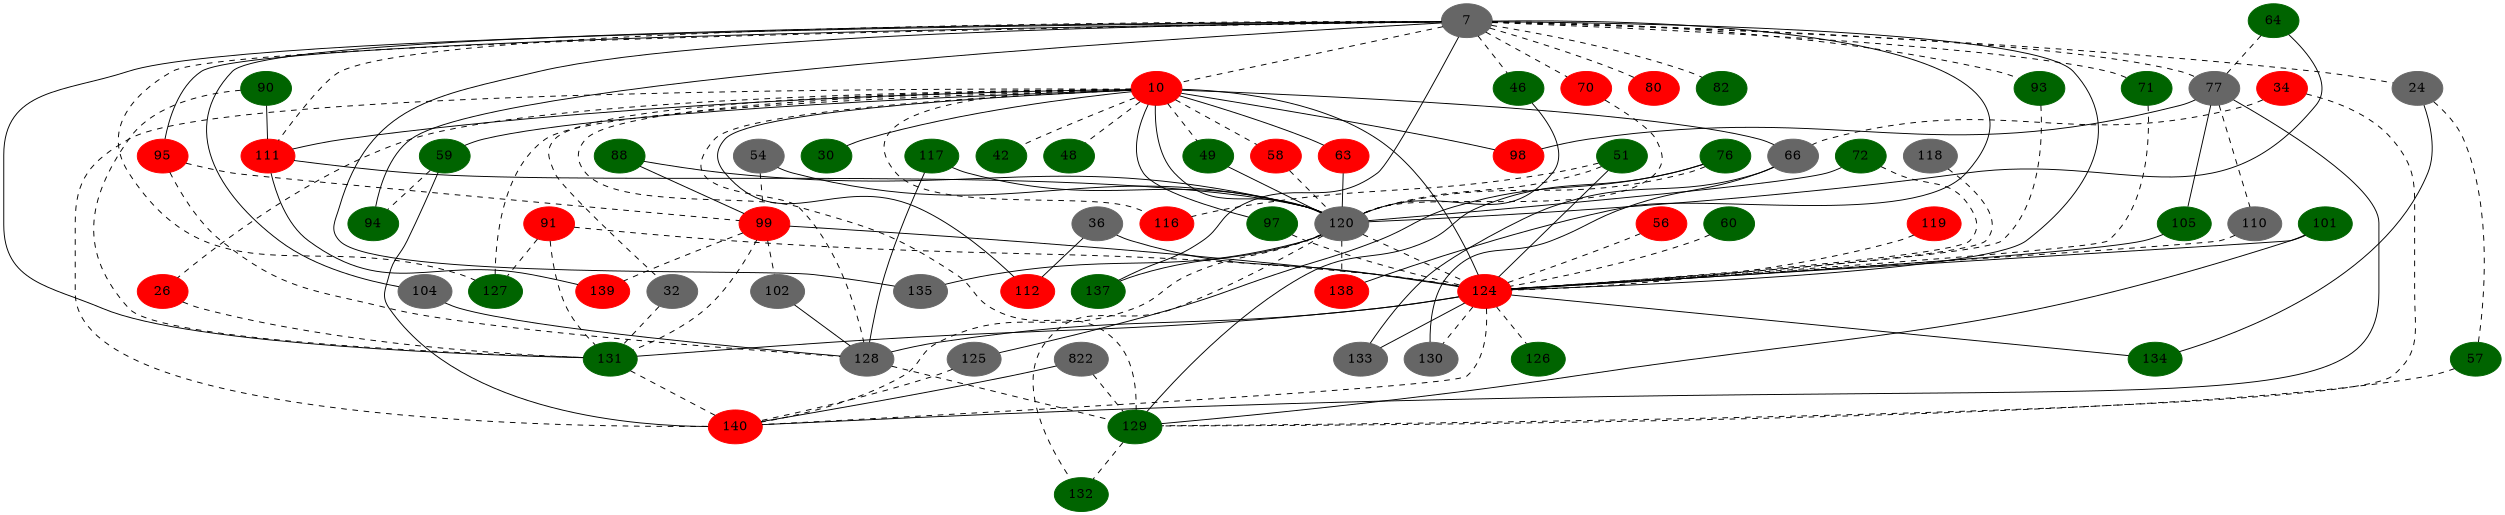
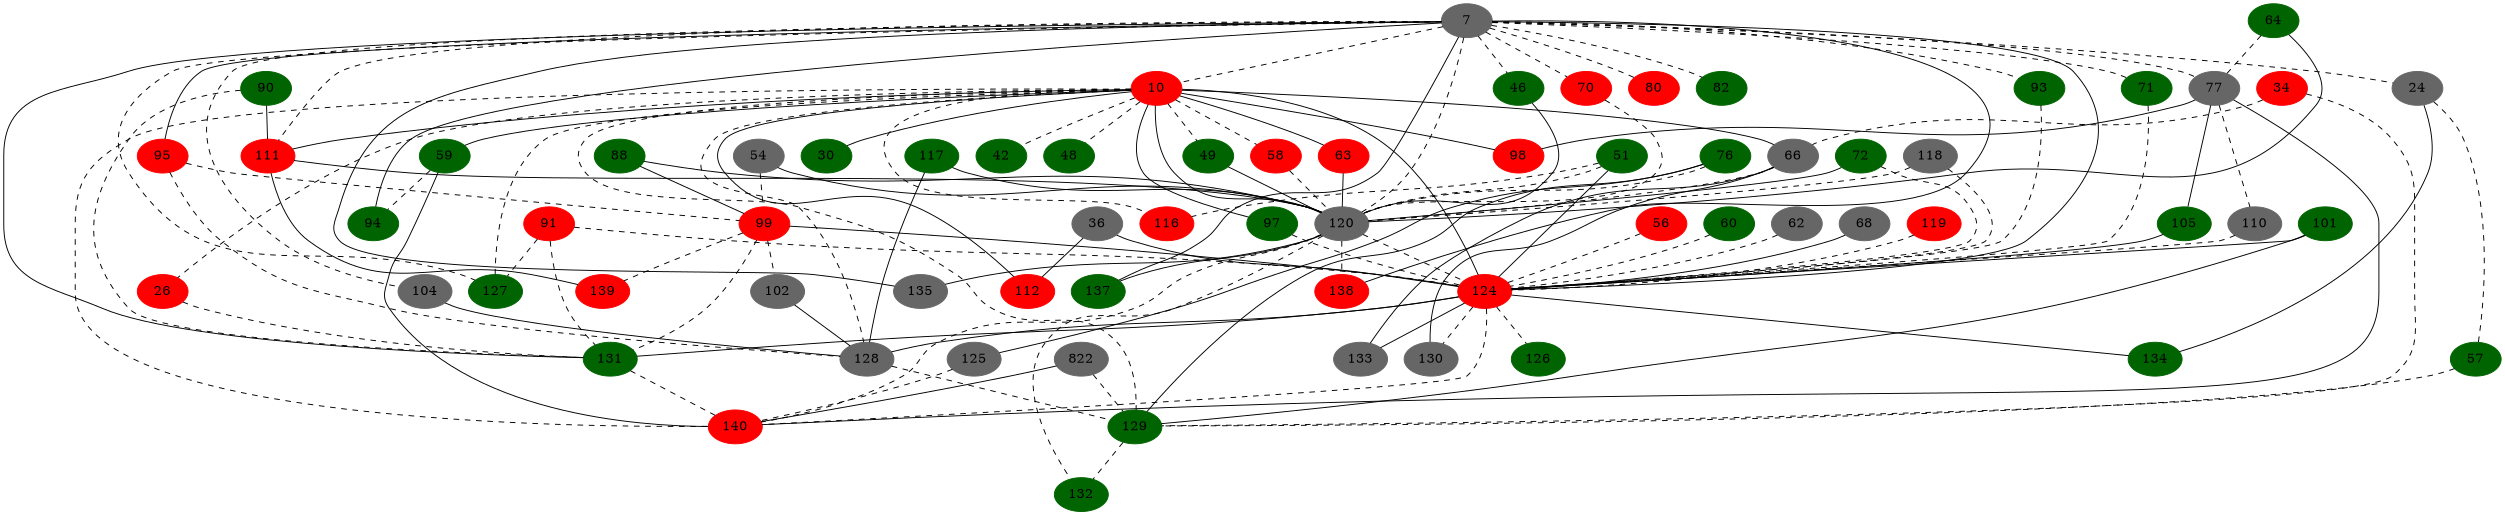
(670, 33) -> (670, 33)
none -> (1435, 127)
none -> (1735, 192)
none -> (1572, 202)
none -> (1797, 224)
none -> (1865, 224)
(672, 291) -> none
